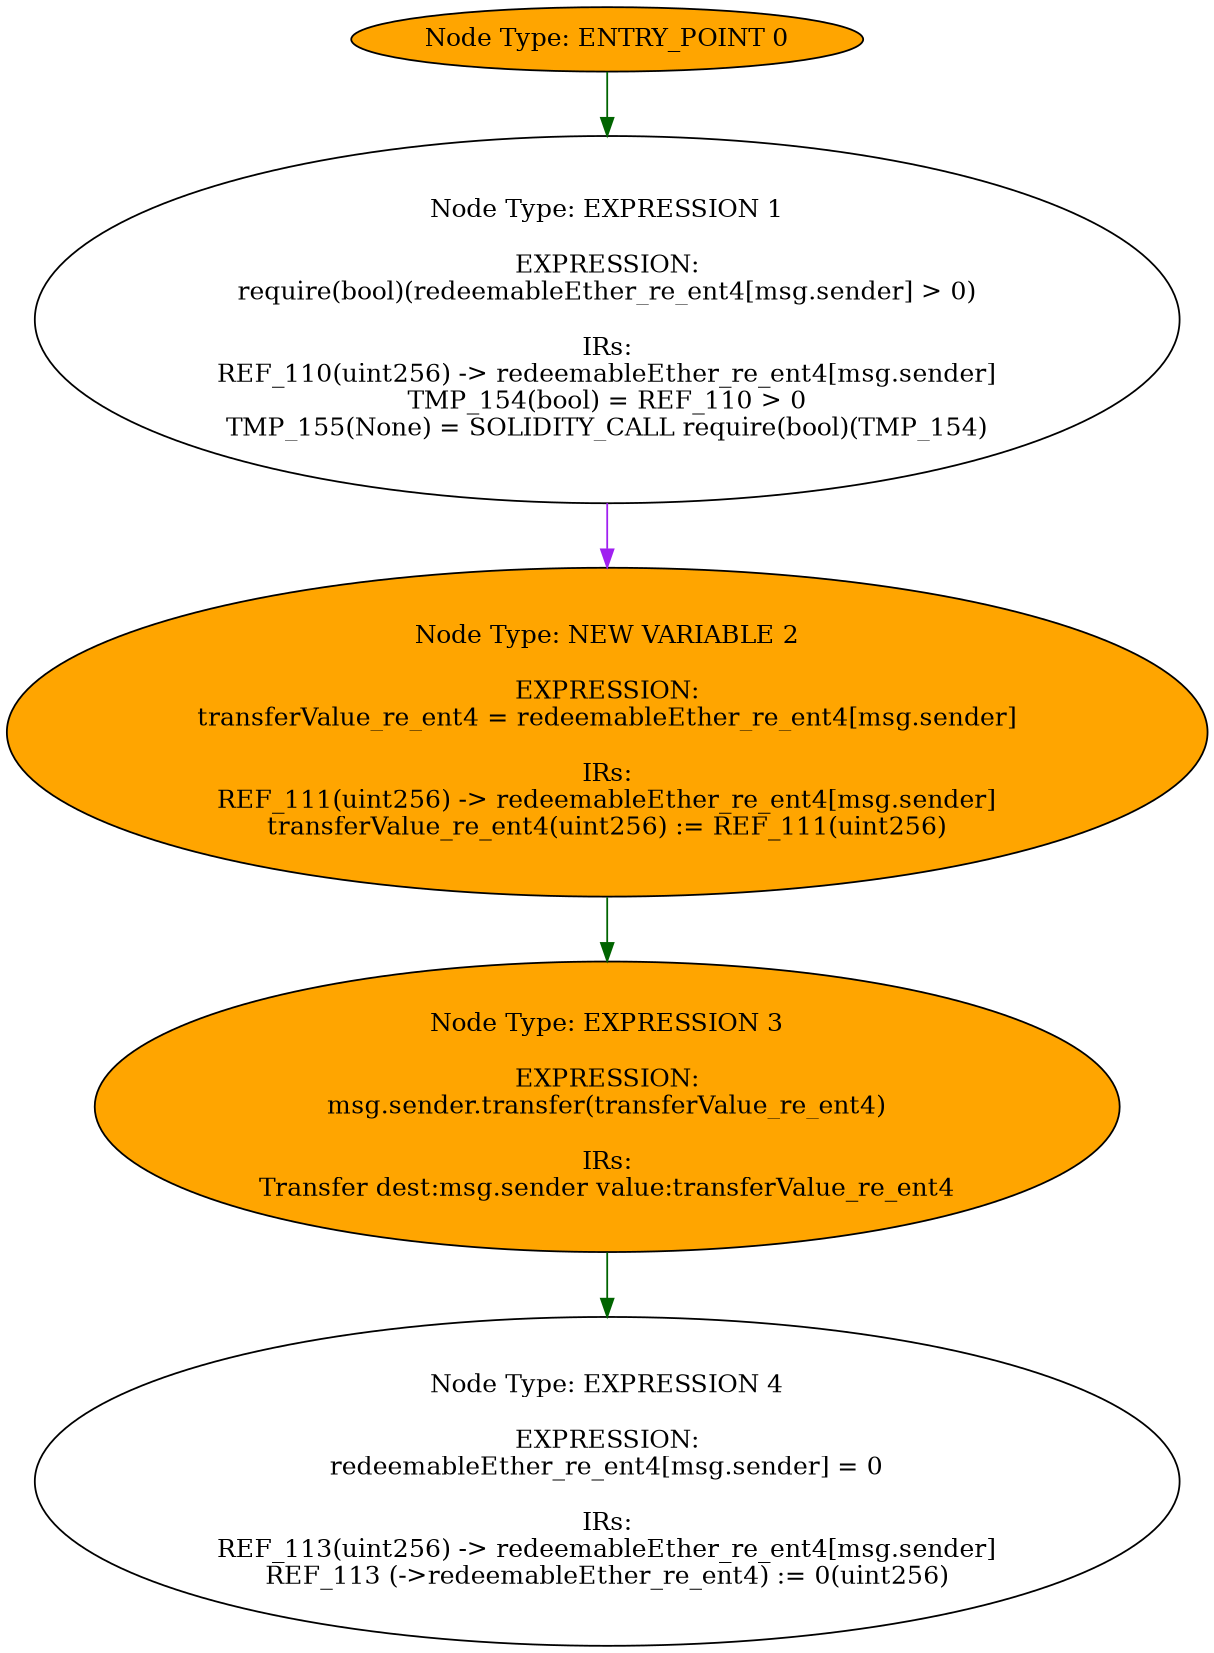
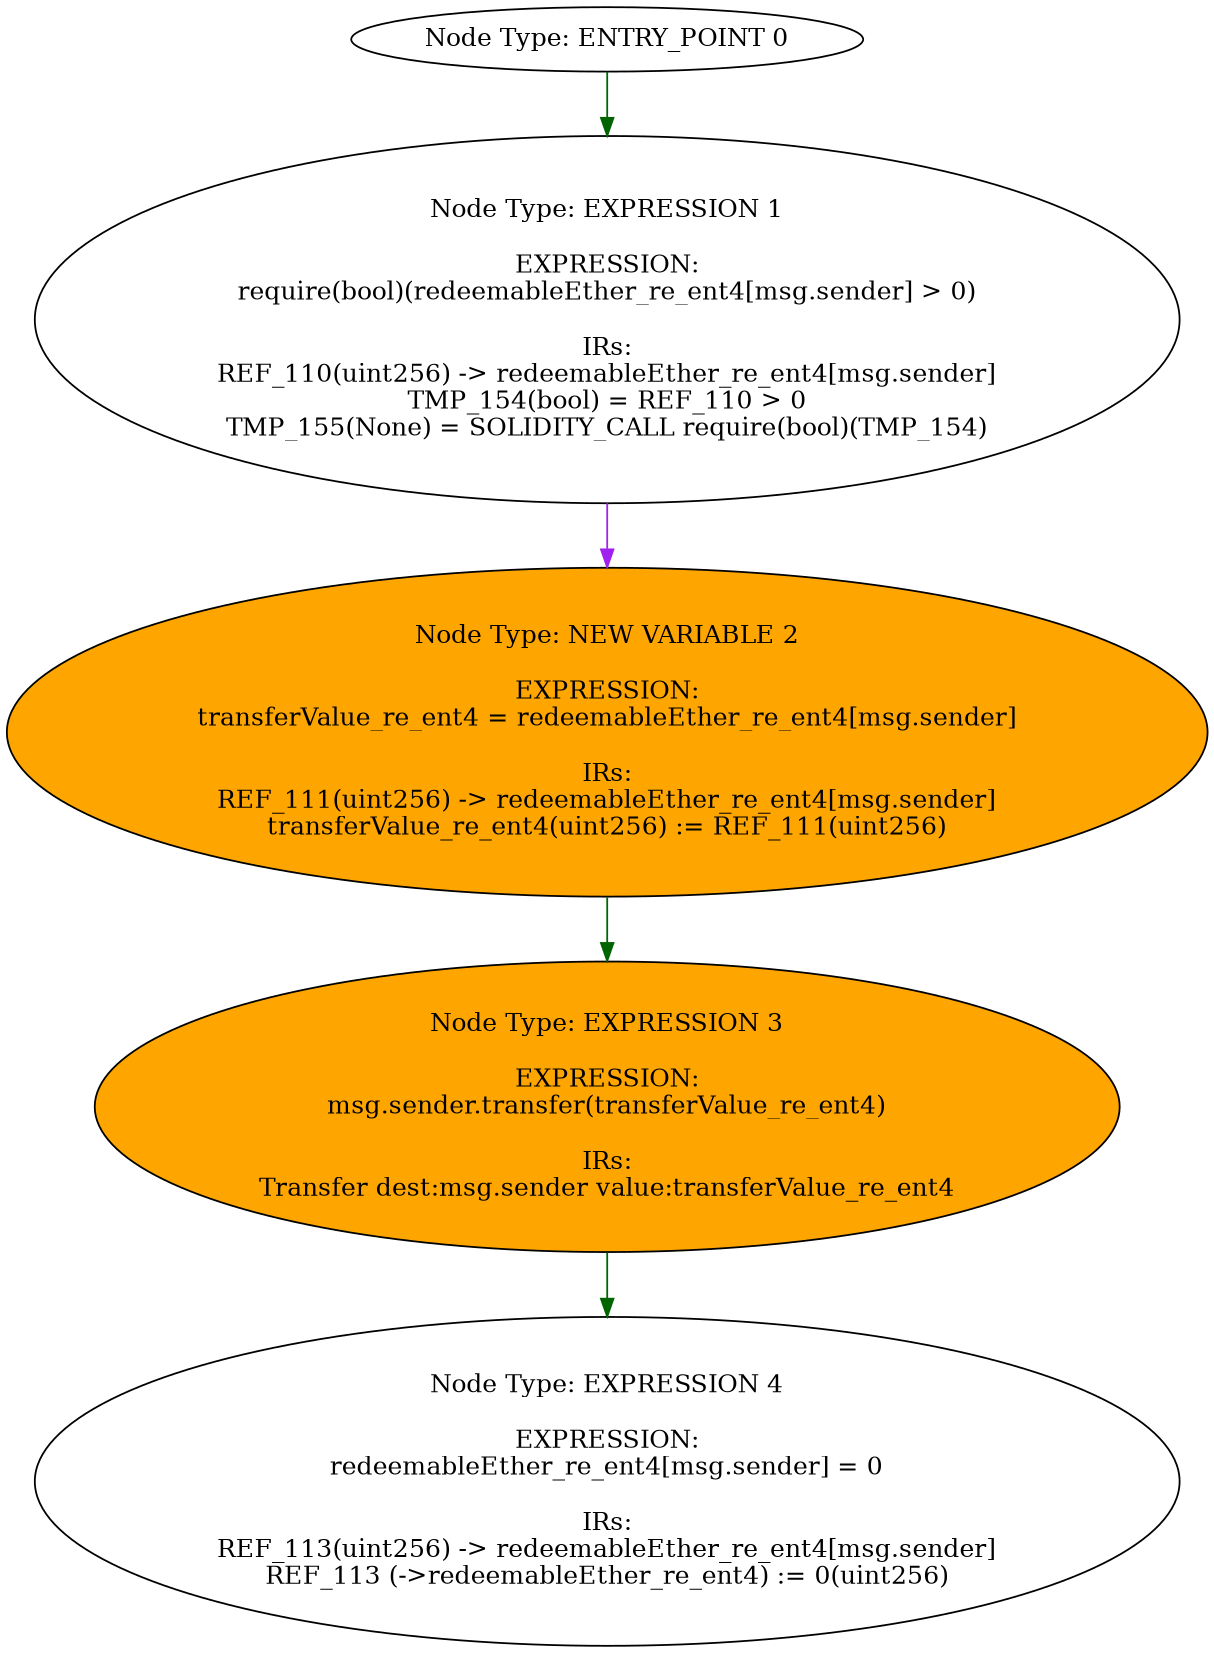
(607, 39) -> (607, 39)
